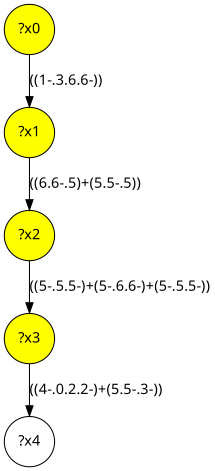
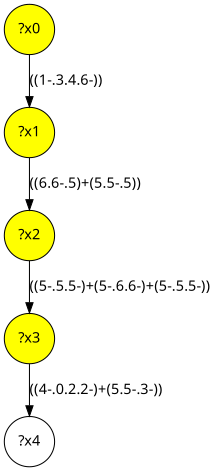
(66, 81) -> (66, 81)
